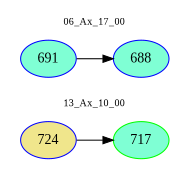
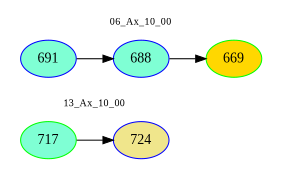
(95, 22) -> (141, 22)
none -> (234, 59)
(90, 140) -> (90, 140)
